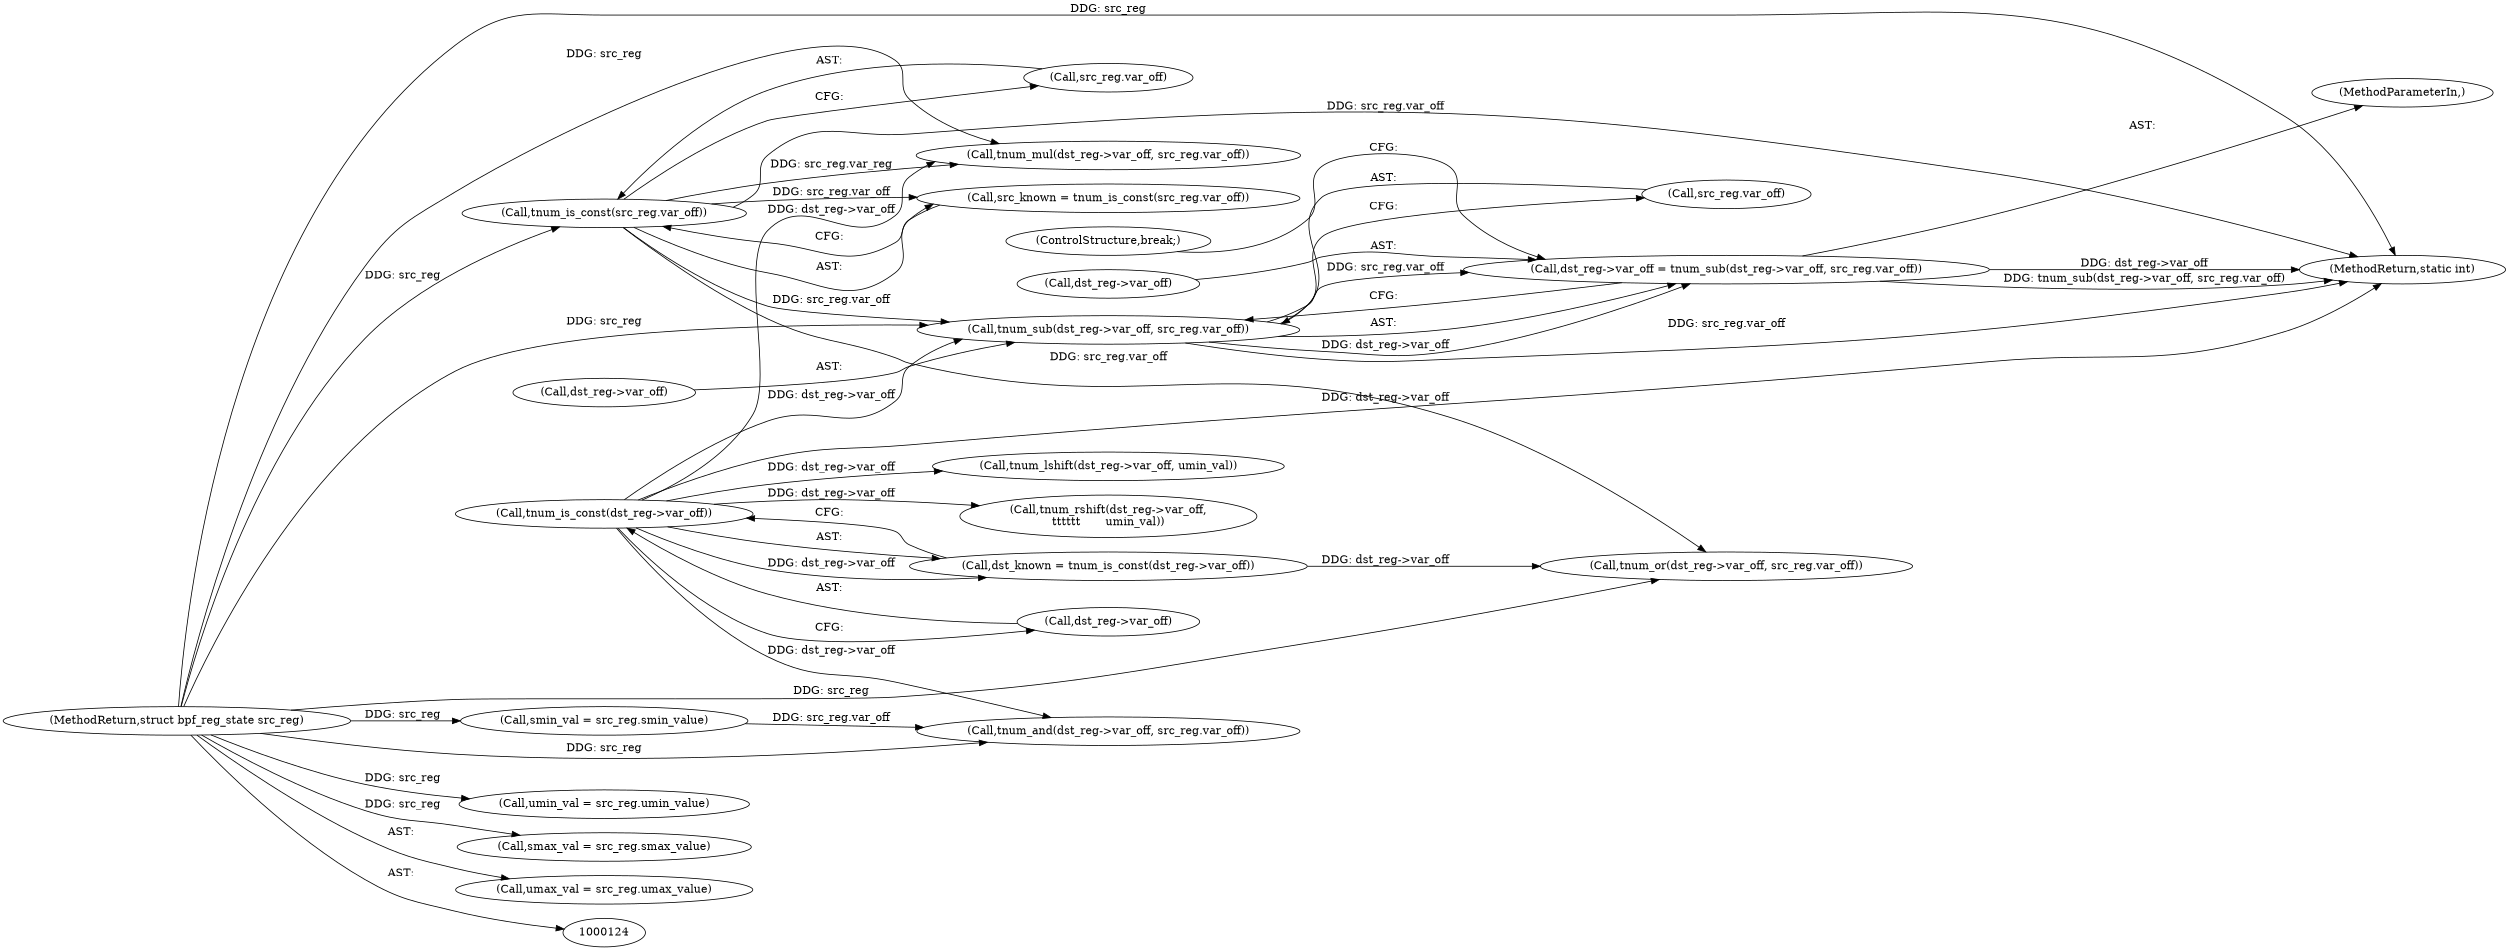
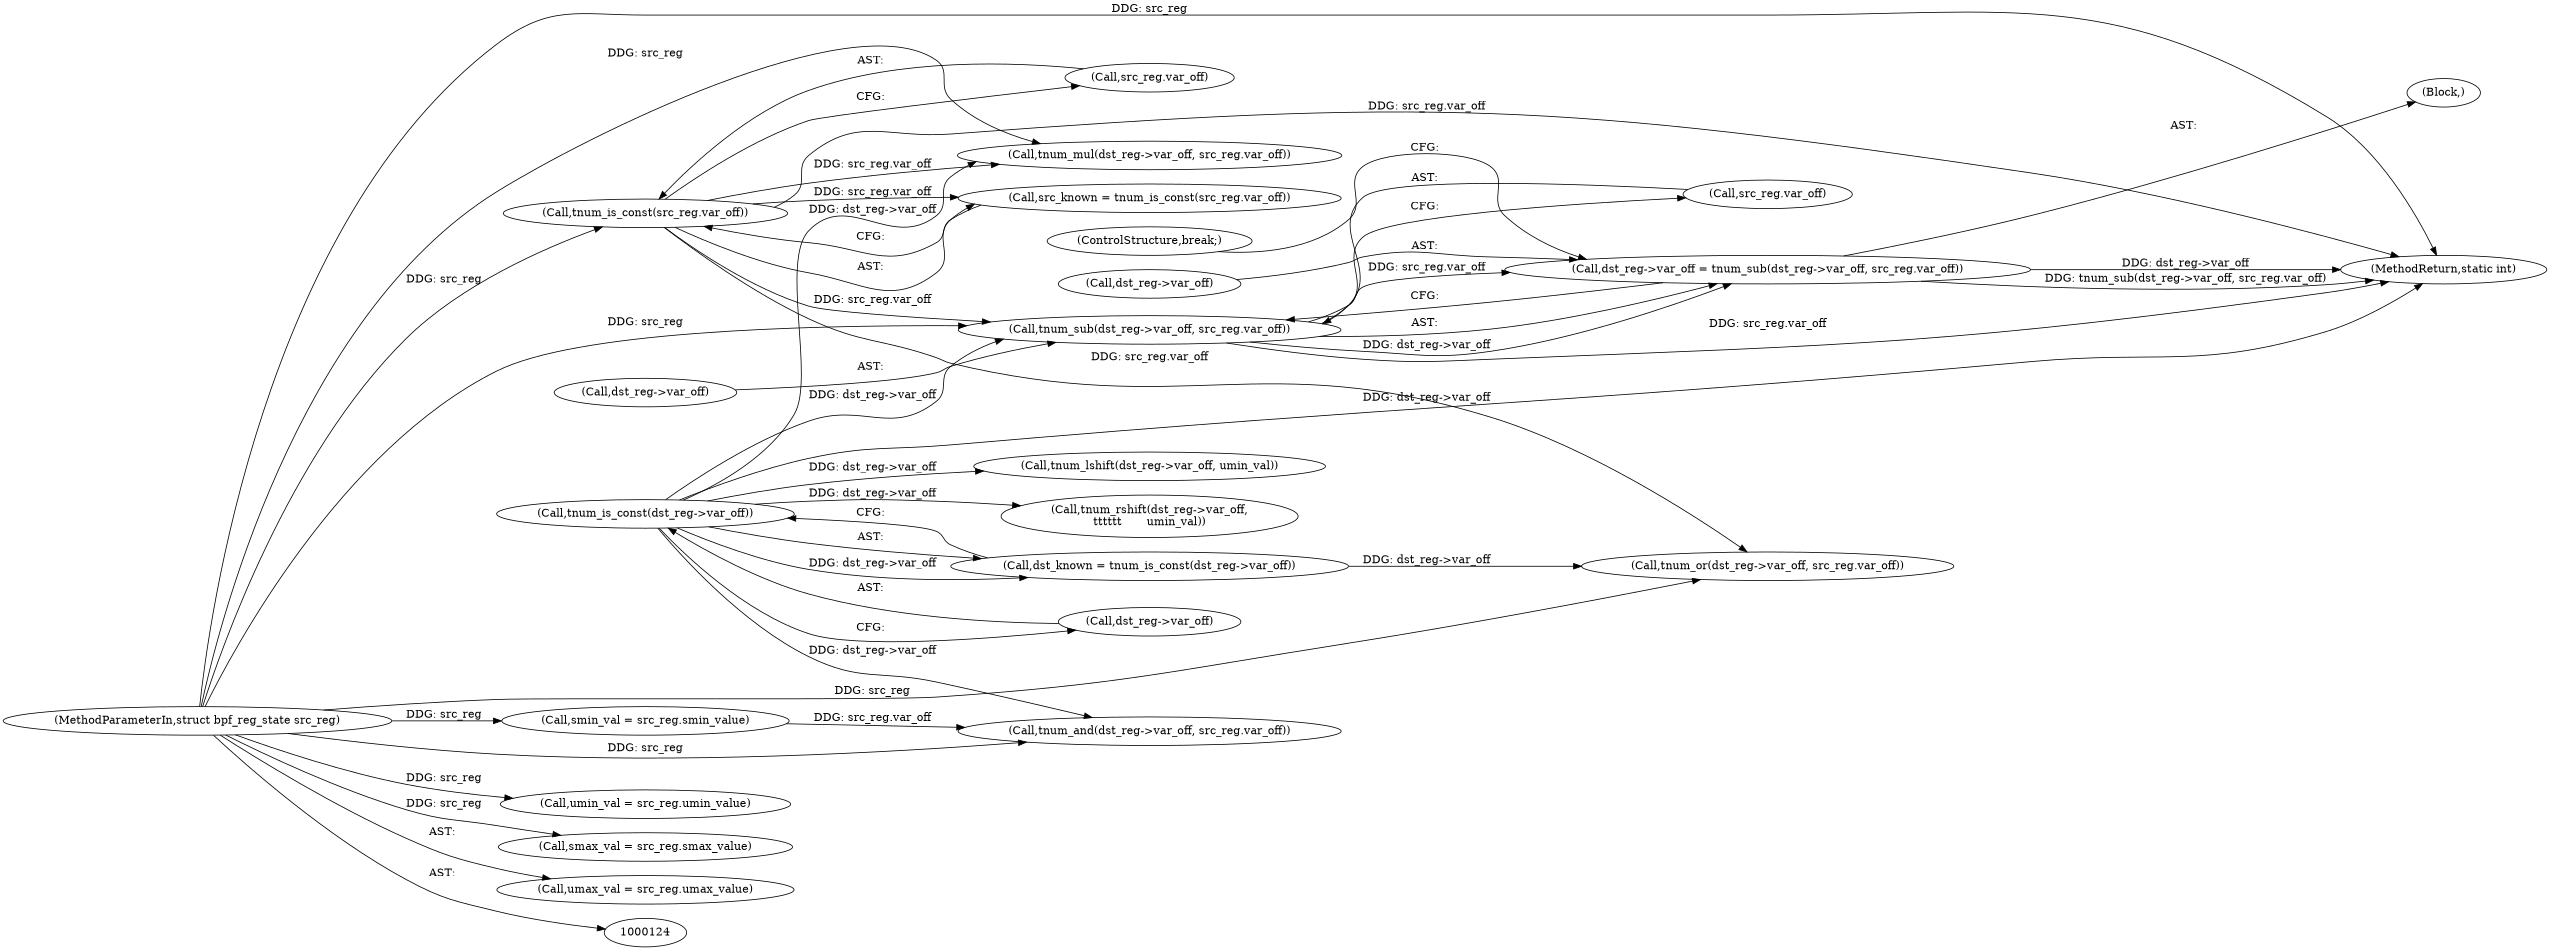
(2402, 93) -> (2444, 93)
(831, 165) -> (873, 165)
(177, 721) -> (197, 721)
